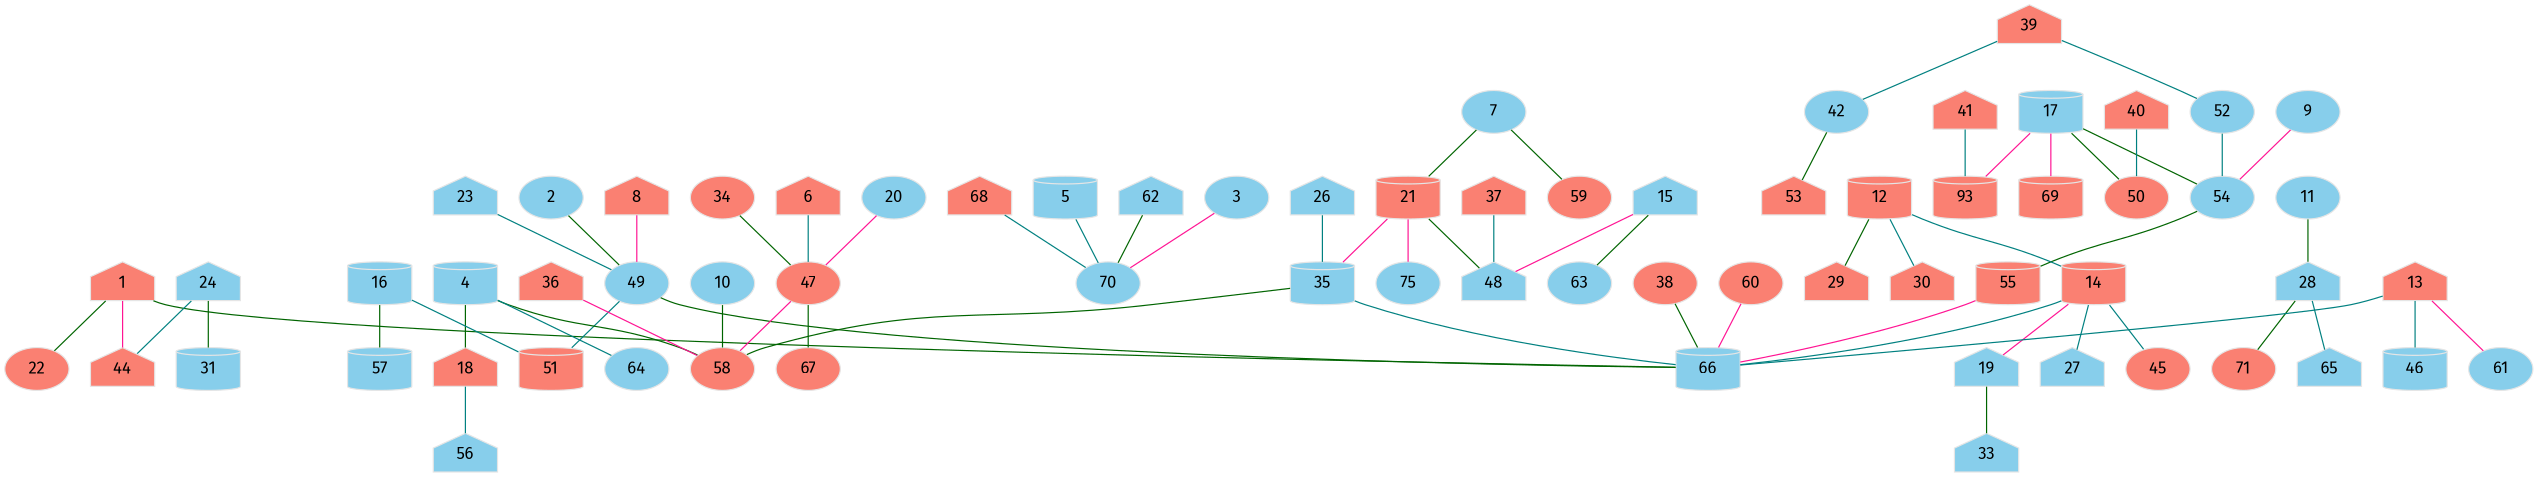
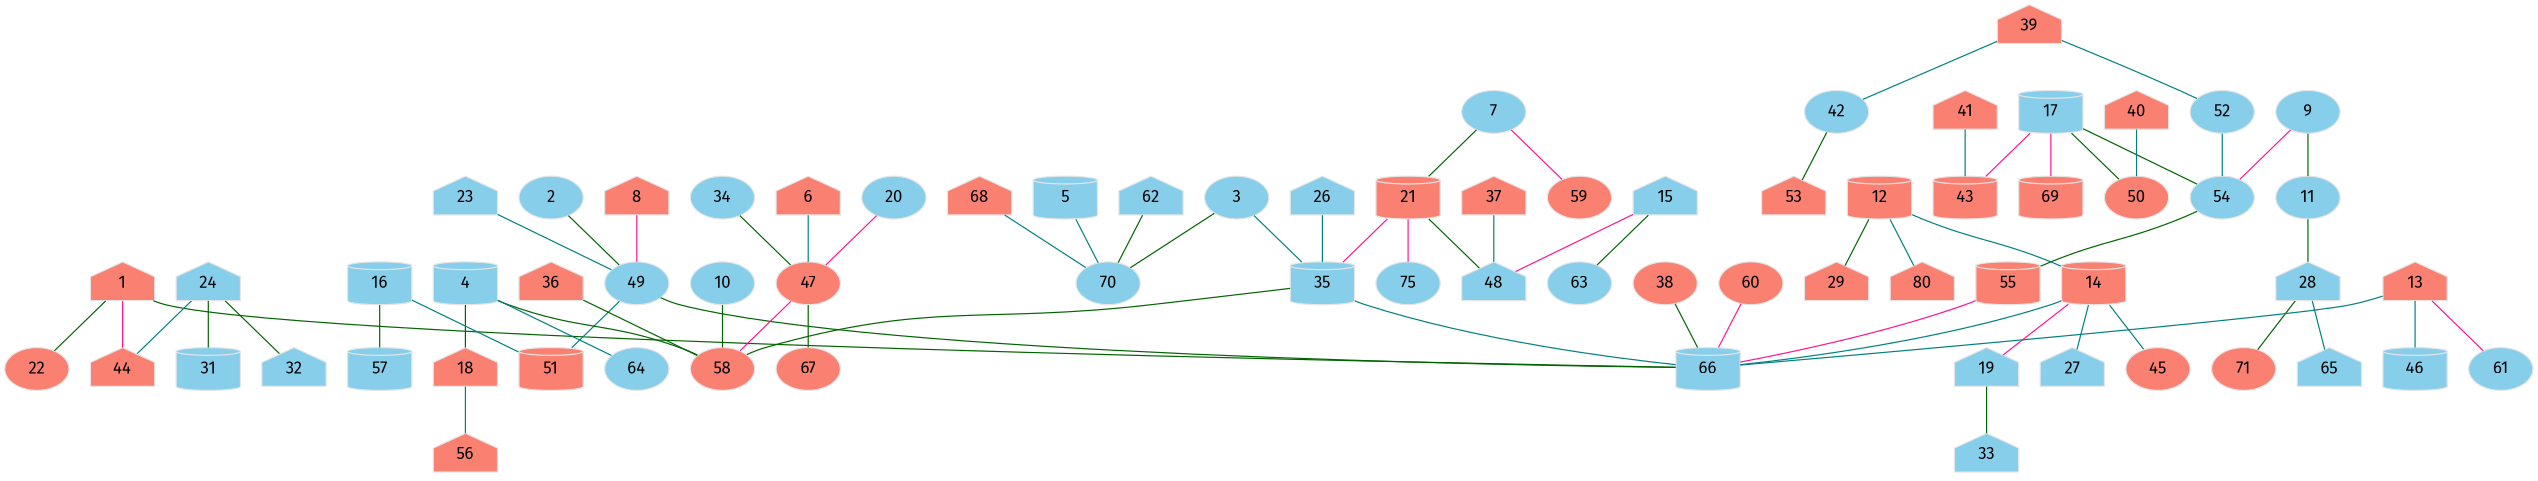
(1537, 155) -> (1537, 155)
none -> (2308, 155)
(722, 198) -> (722, 198)
(1965, 198) -> (1965, 198)
none -> (1278, 239)
(1172, 241) -> (1172, 241)
(1922, 283) -> (1922, 283)
(640, 328) -> (640, 328)
none -> (294, 369)
(465, 455) -> (465, 455)
